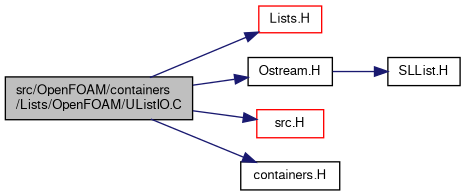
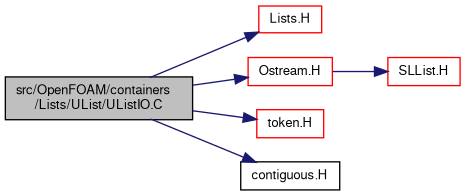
(290, 72) -> (290, 72)
(424, 72) -> (424, 72)
(99, 98) -> (99, 98)
(290, 124) -> (290, 124)
(290, 176) -> (290, 176)
